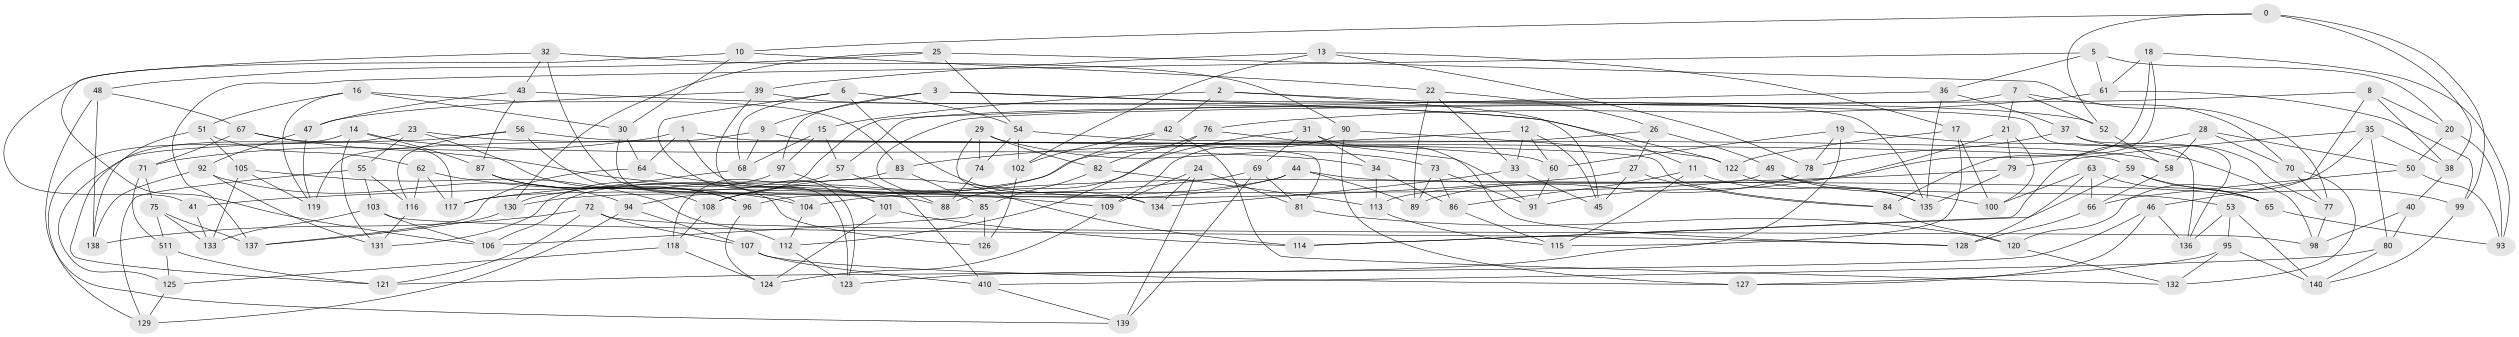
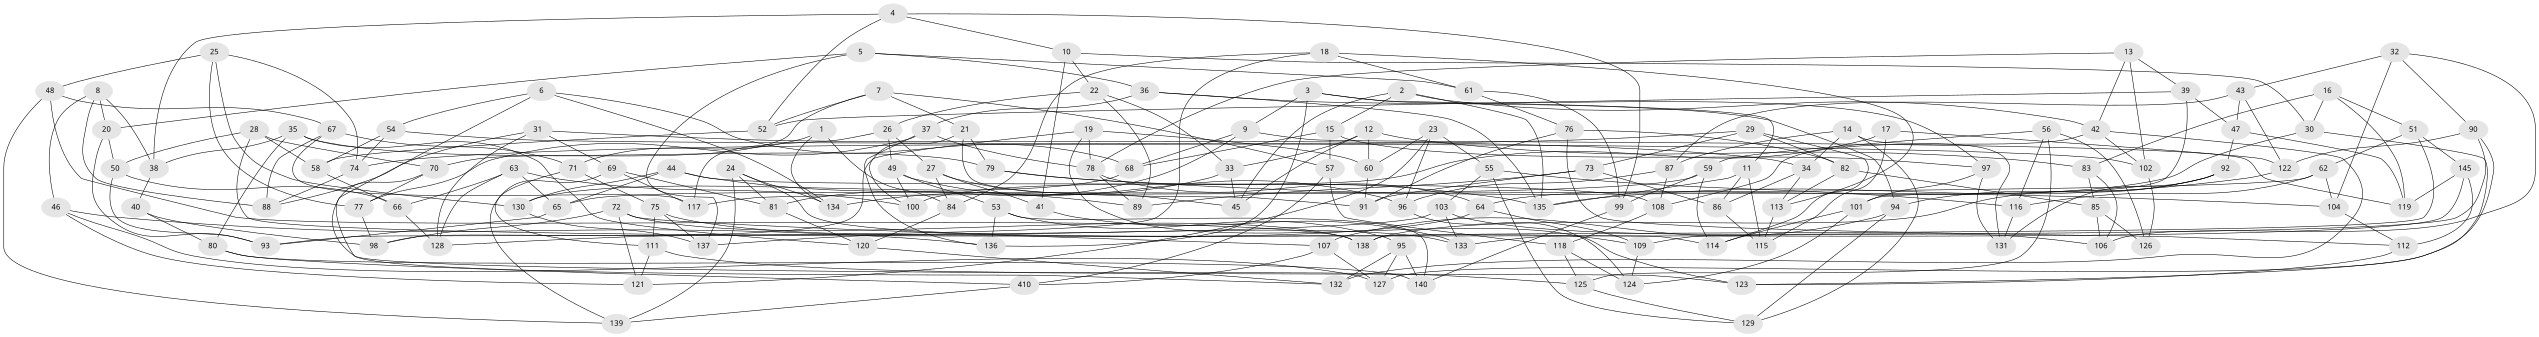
(2266, 13) -> (893, 13)
(1627, 67) -> (2113, 88)
(976, 90) -> (314, 86)
(666, 146) -> (1286, 188)
(241, 169) -> (2465, 169)
(166, 246) -> (653, 246)
